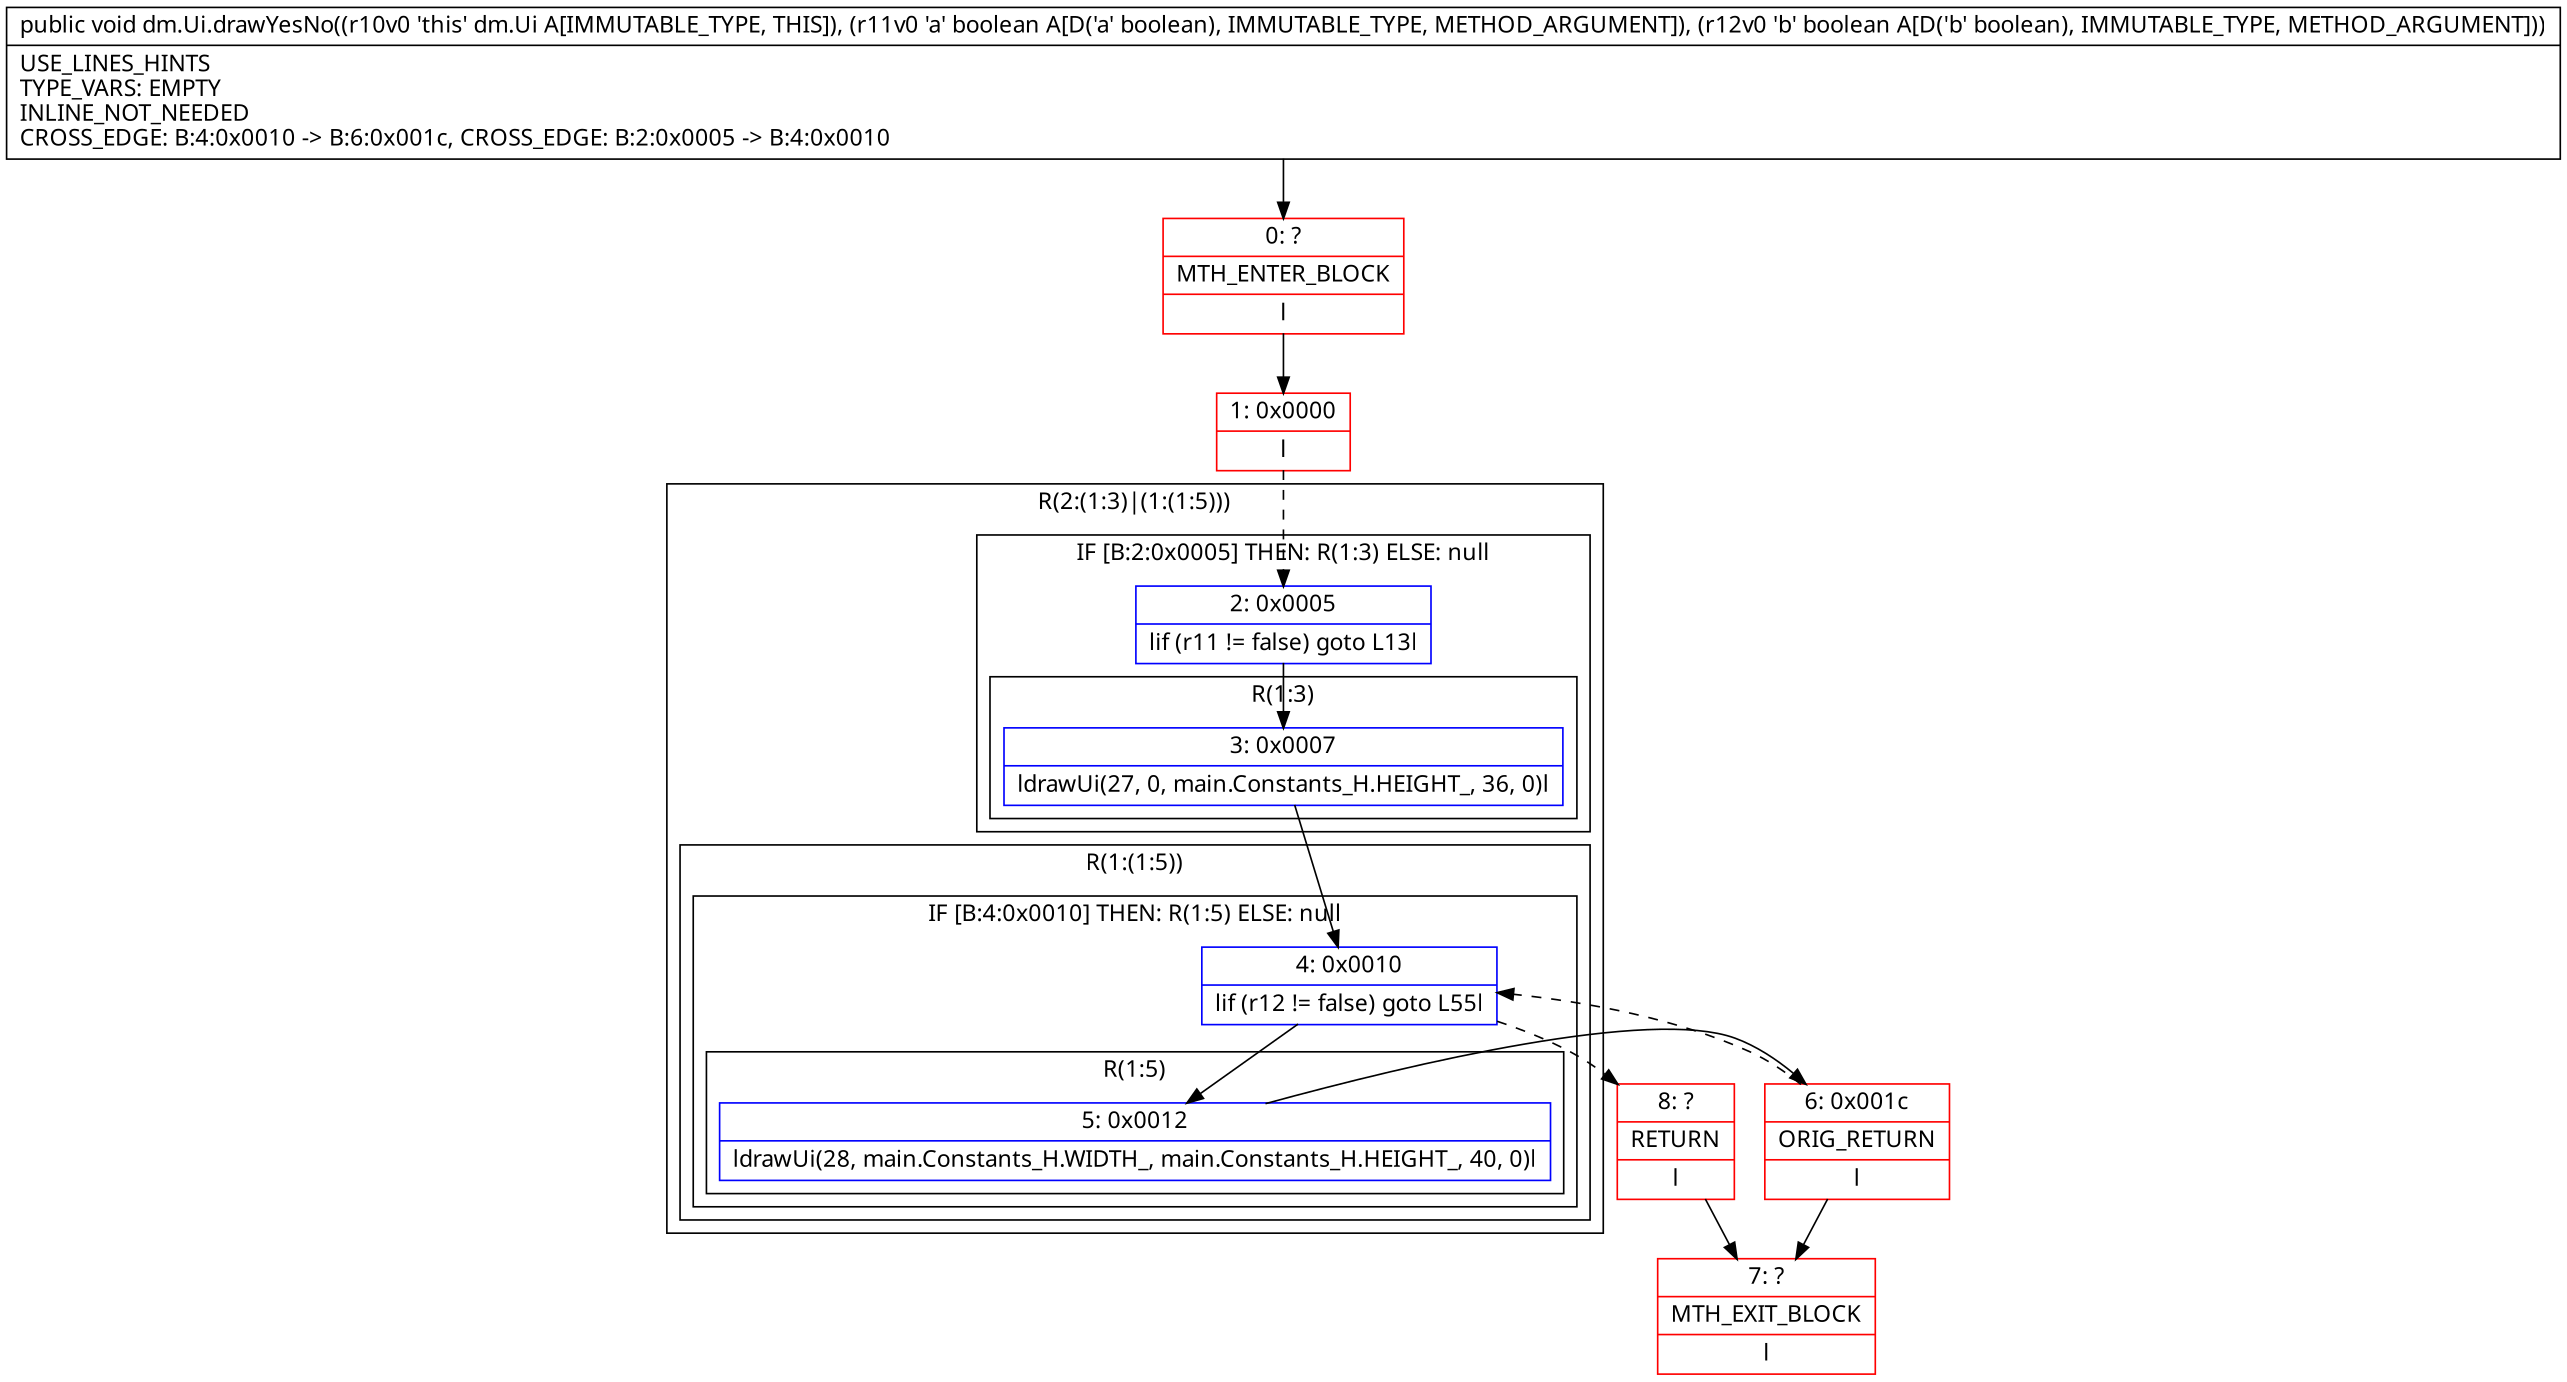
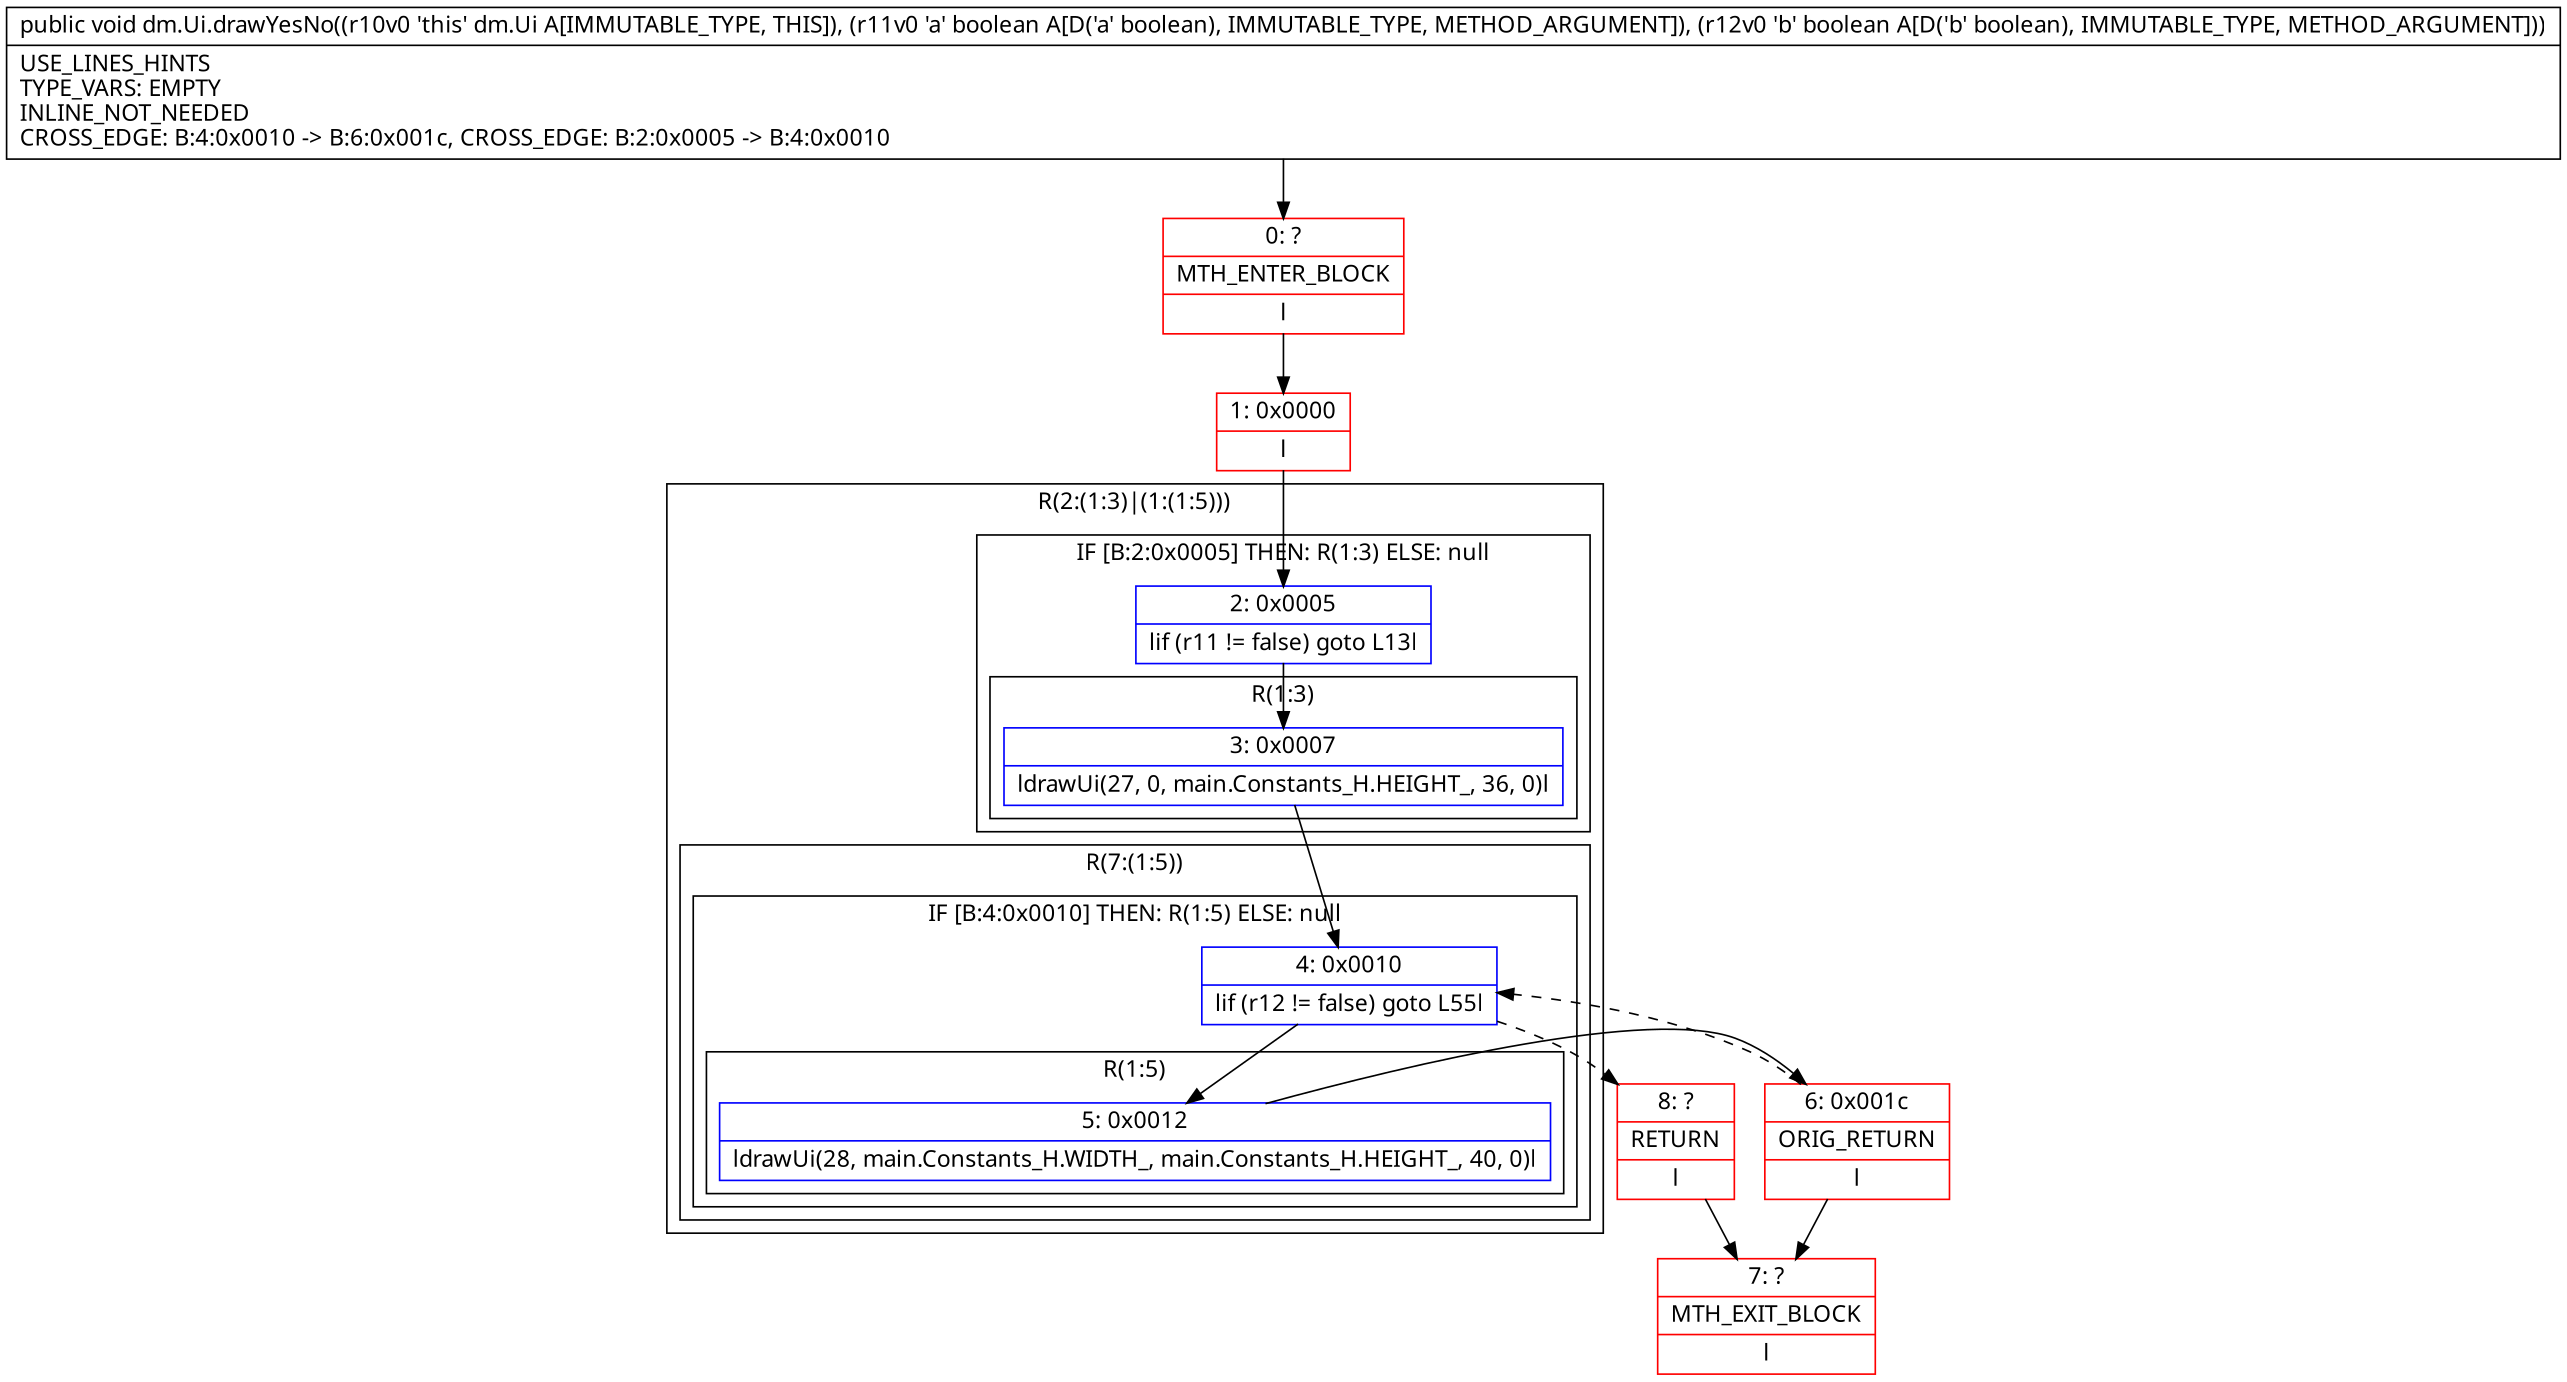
(1283, 520) -> (1283, 520)
(1135, 864) -> (1135, 864)
